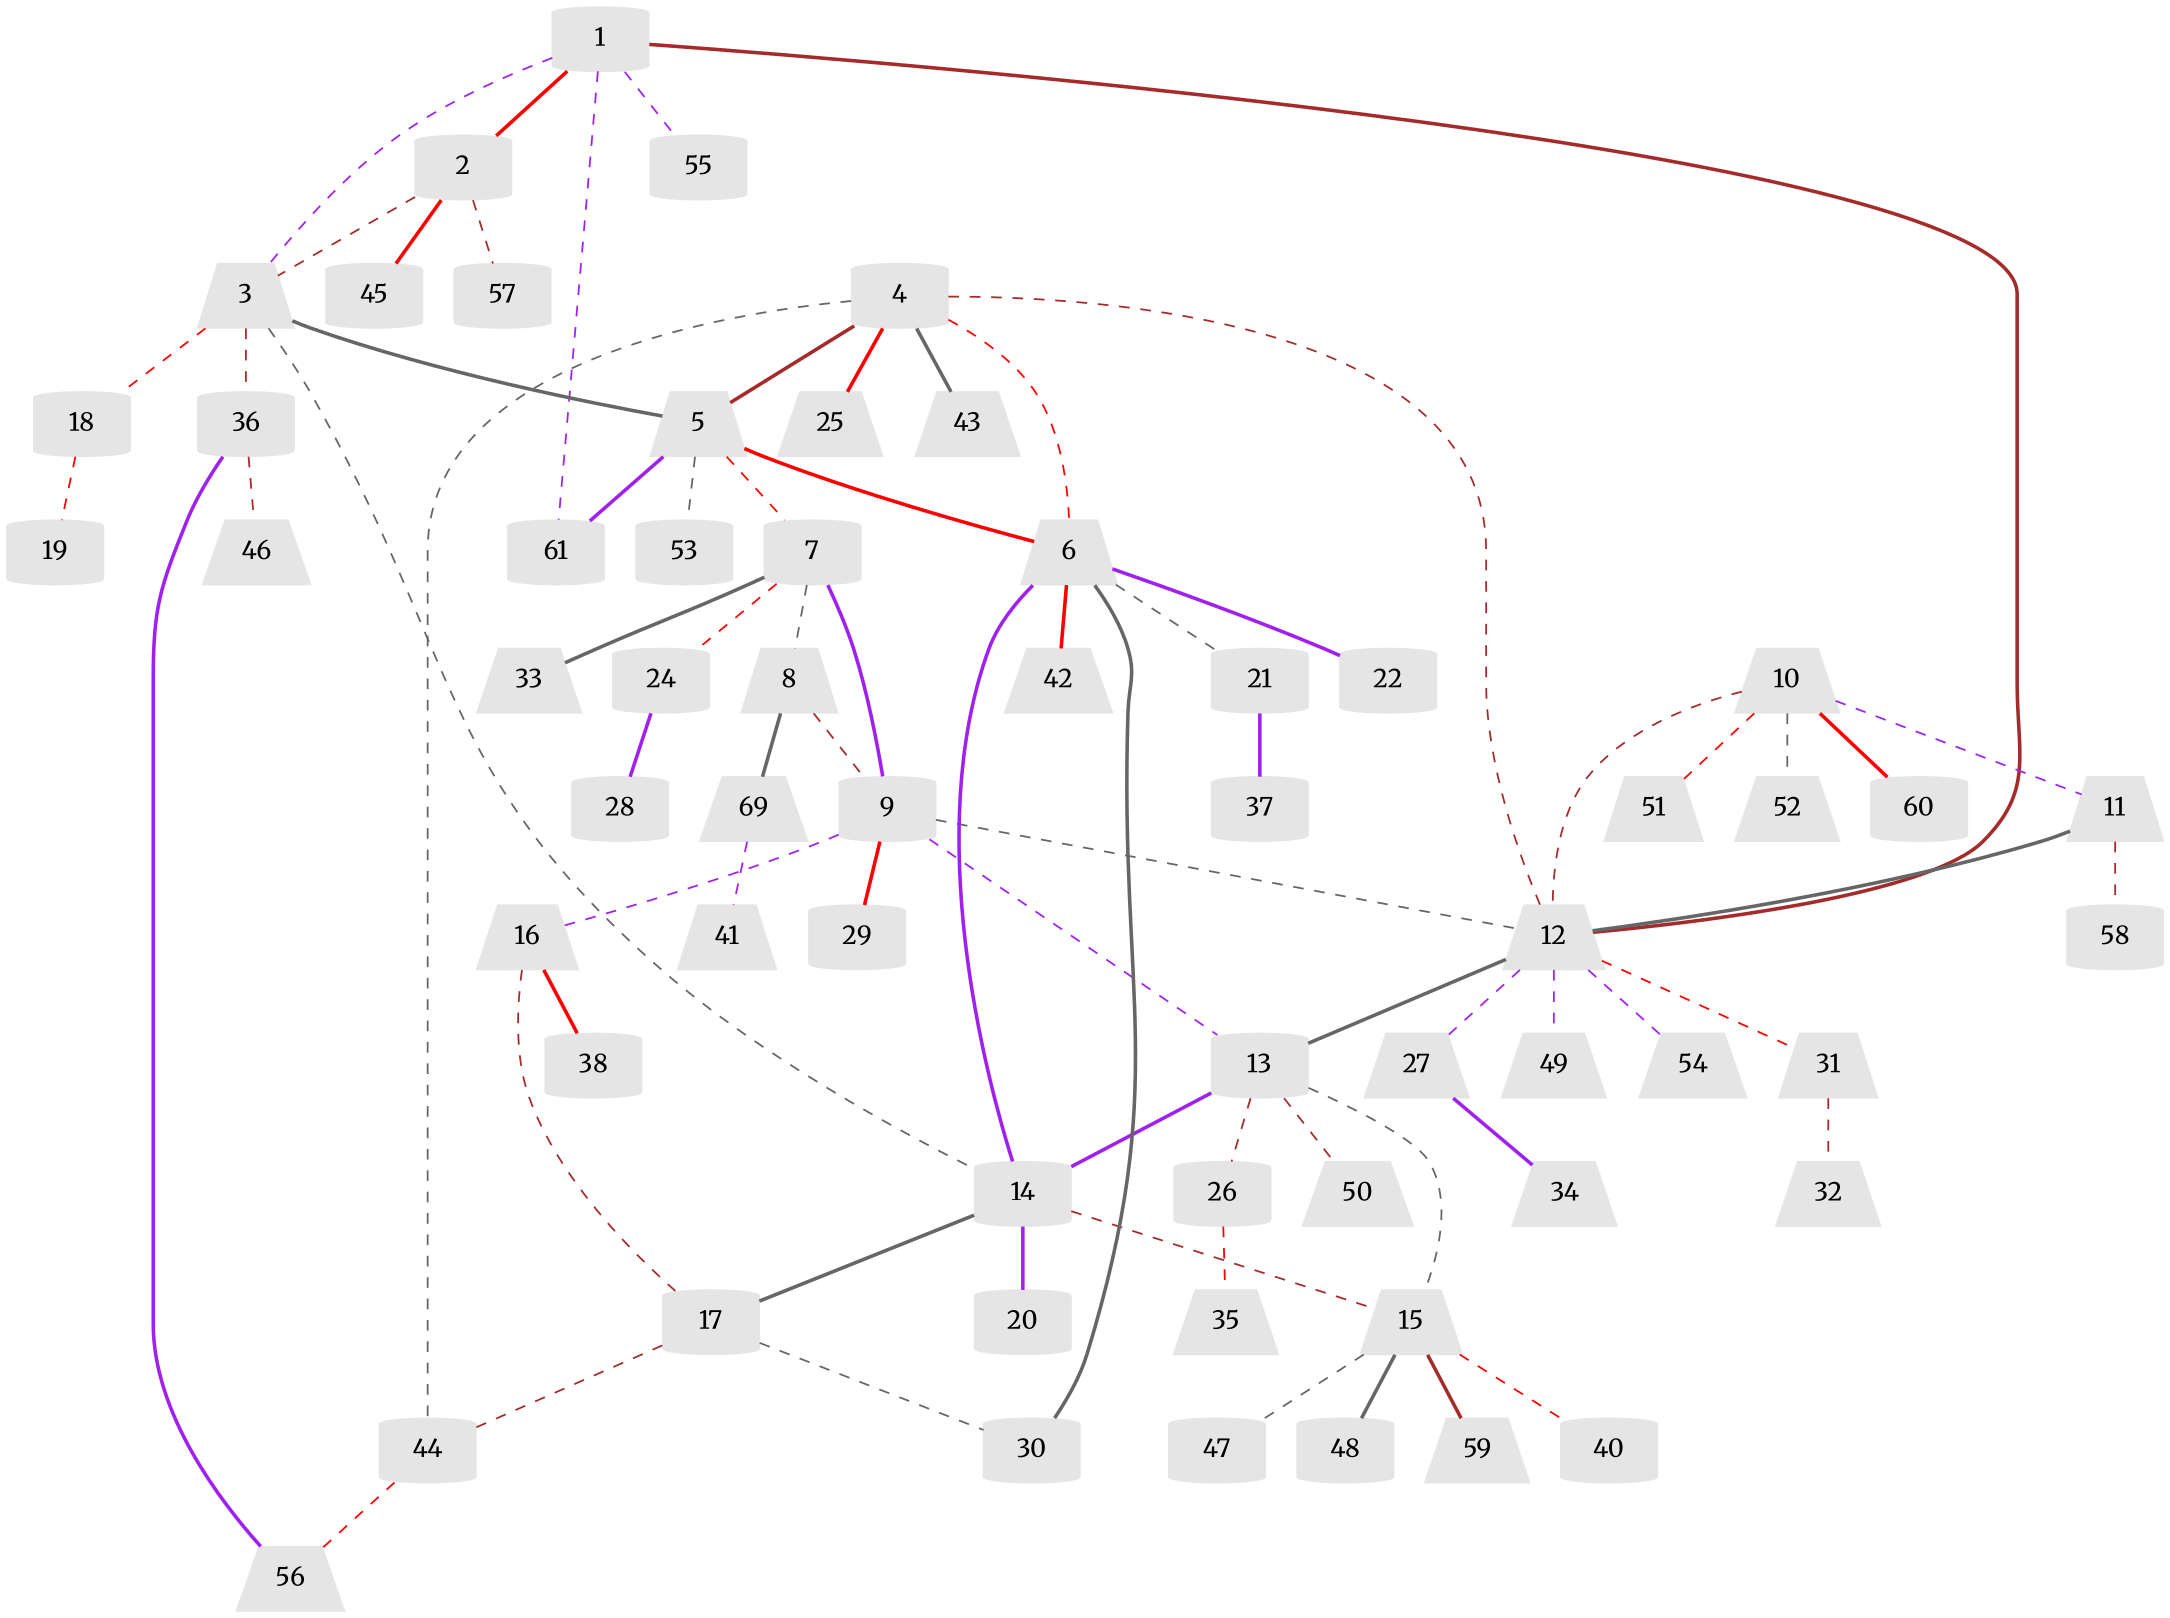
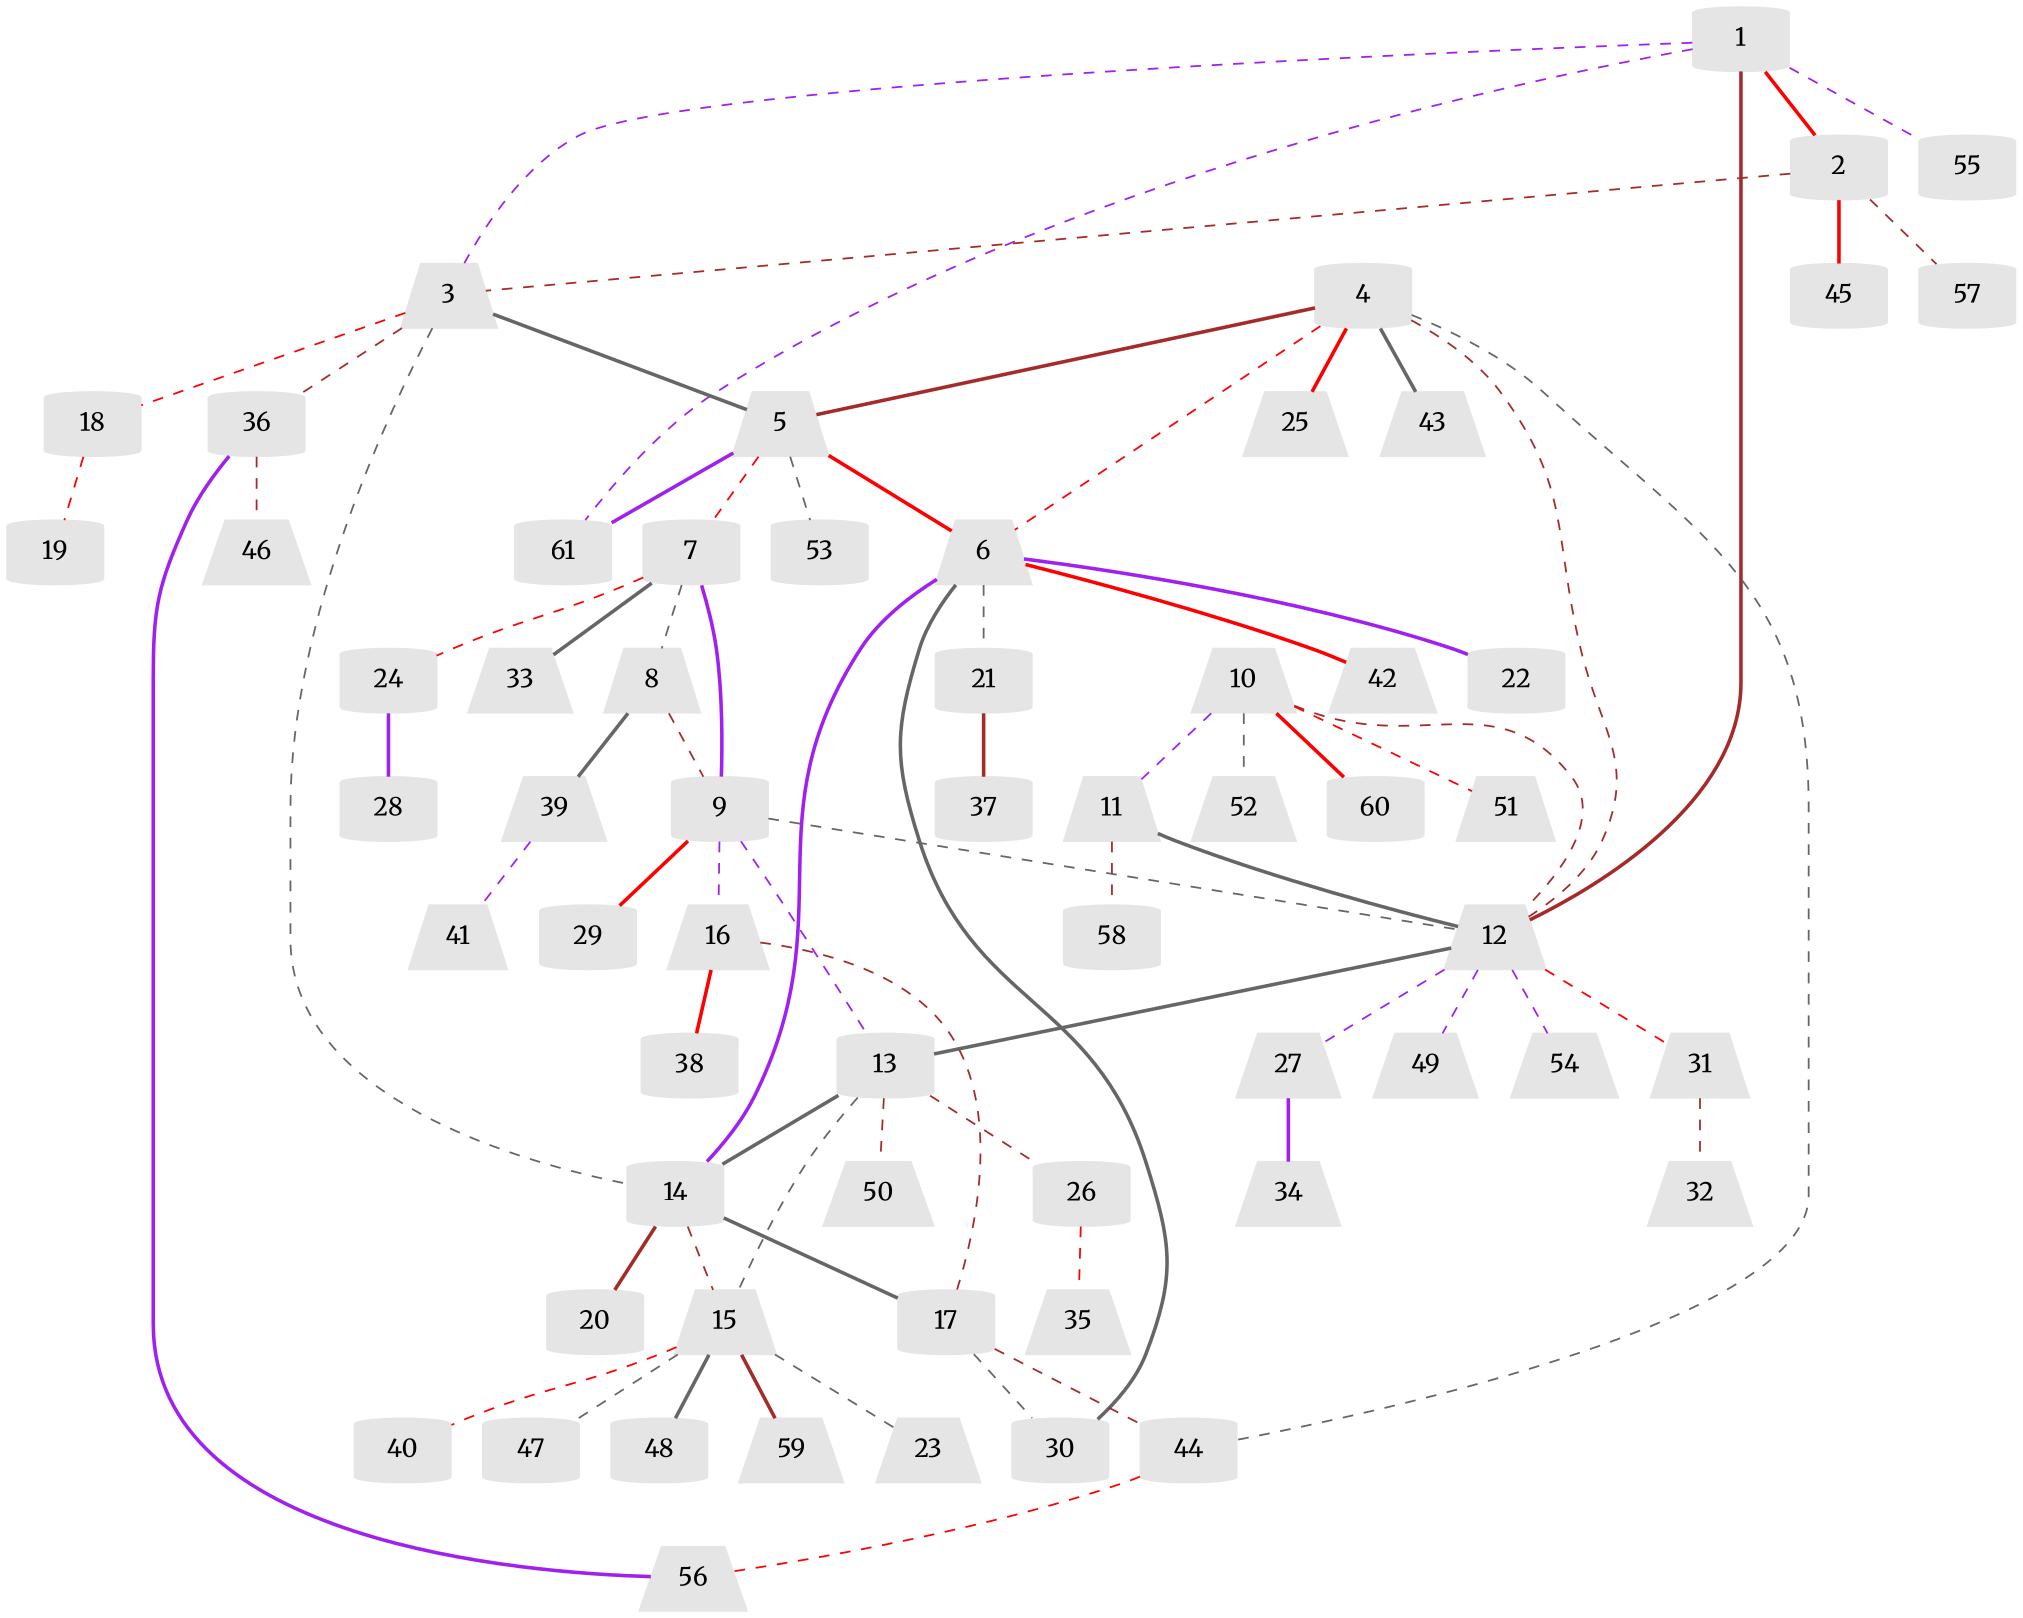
(1260, 745) -> (984, 745)
(754, 809) -> (554, 809)
(1145, 1128) -> (780, 1130)
(1023, 1258) -> (635, 1258)
none -> (928, 1451)
